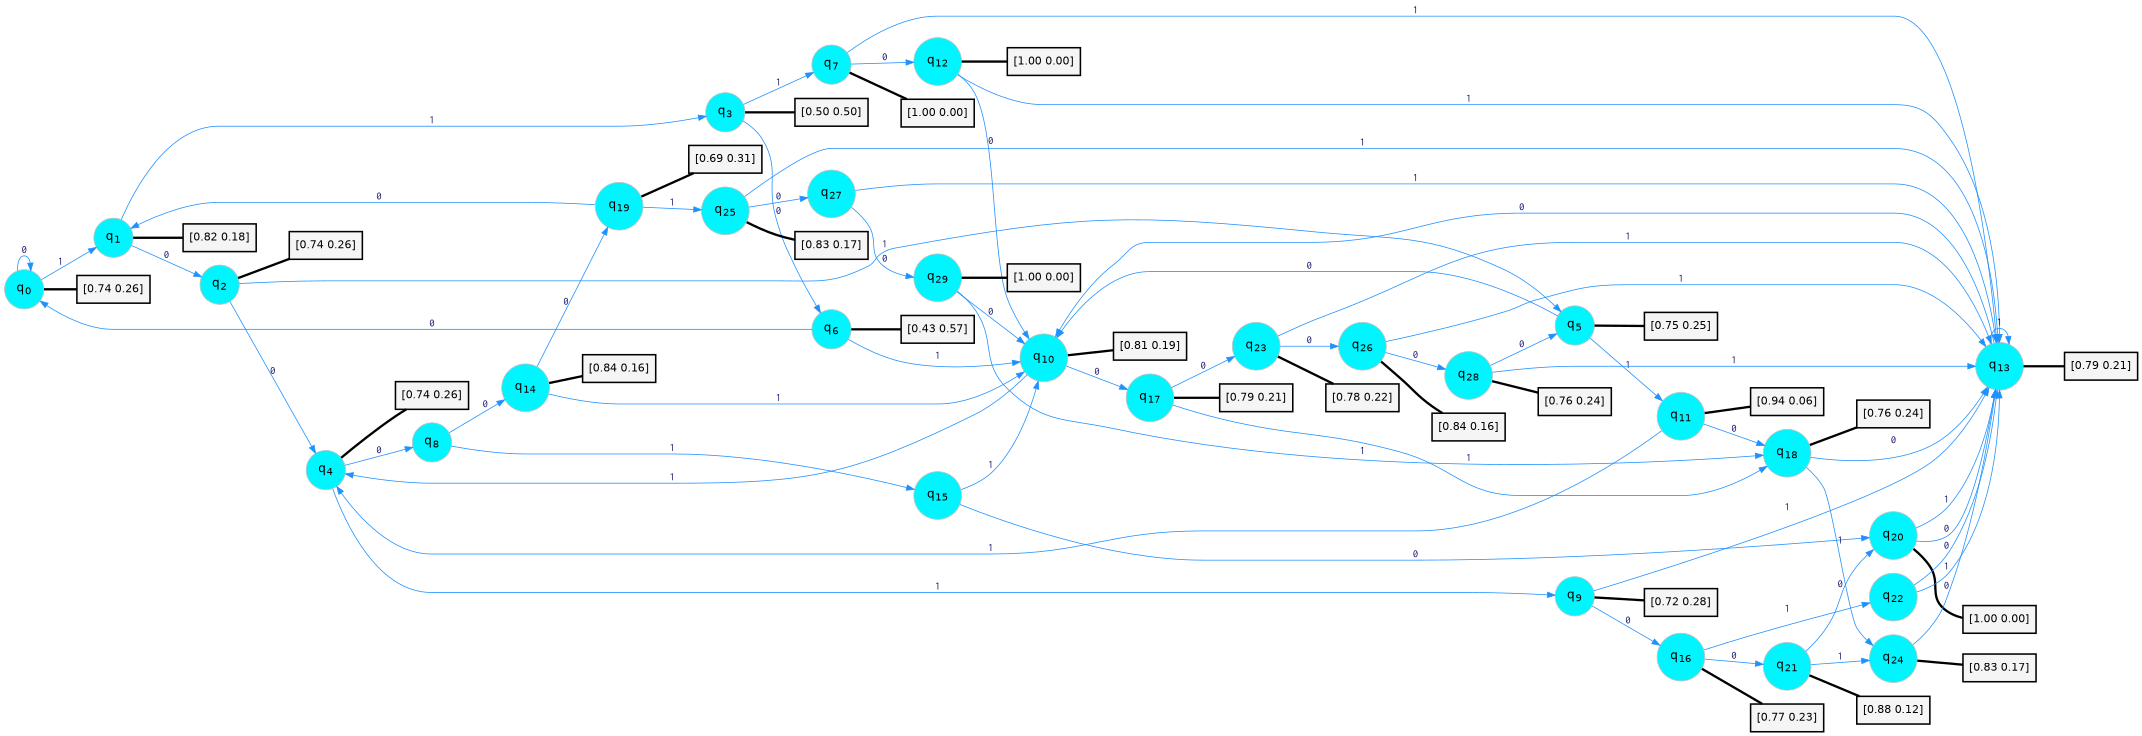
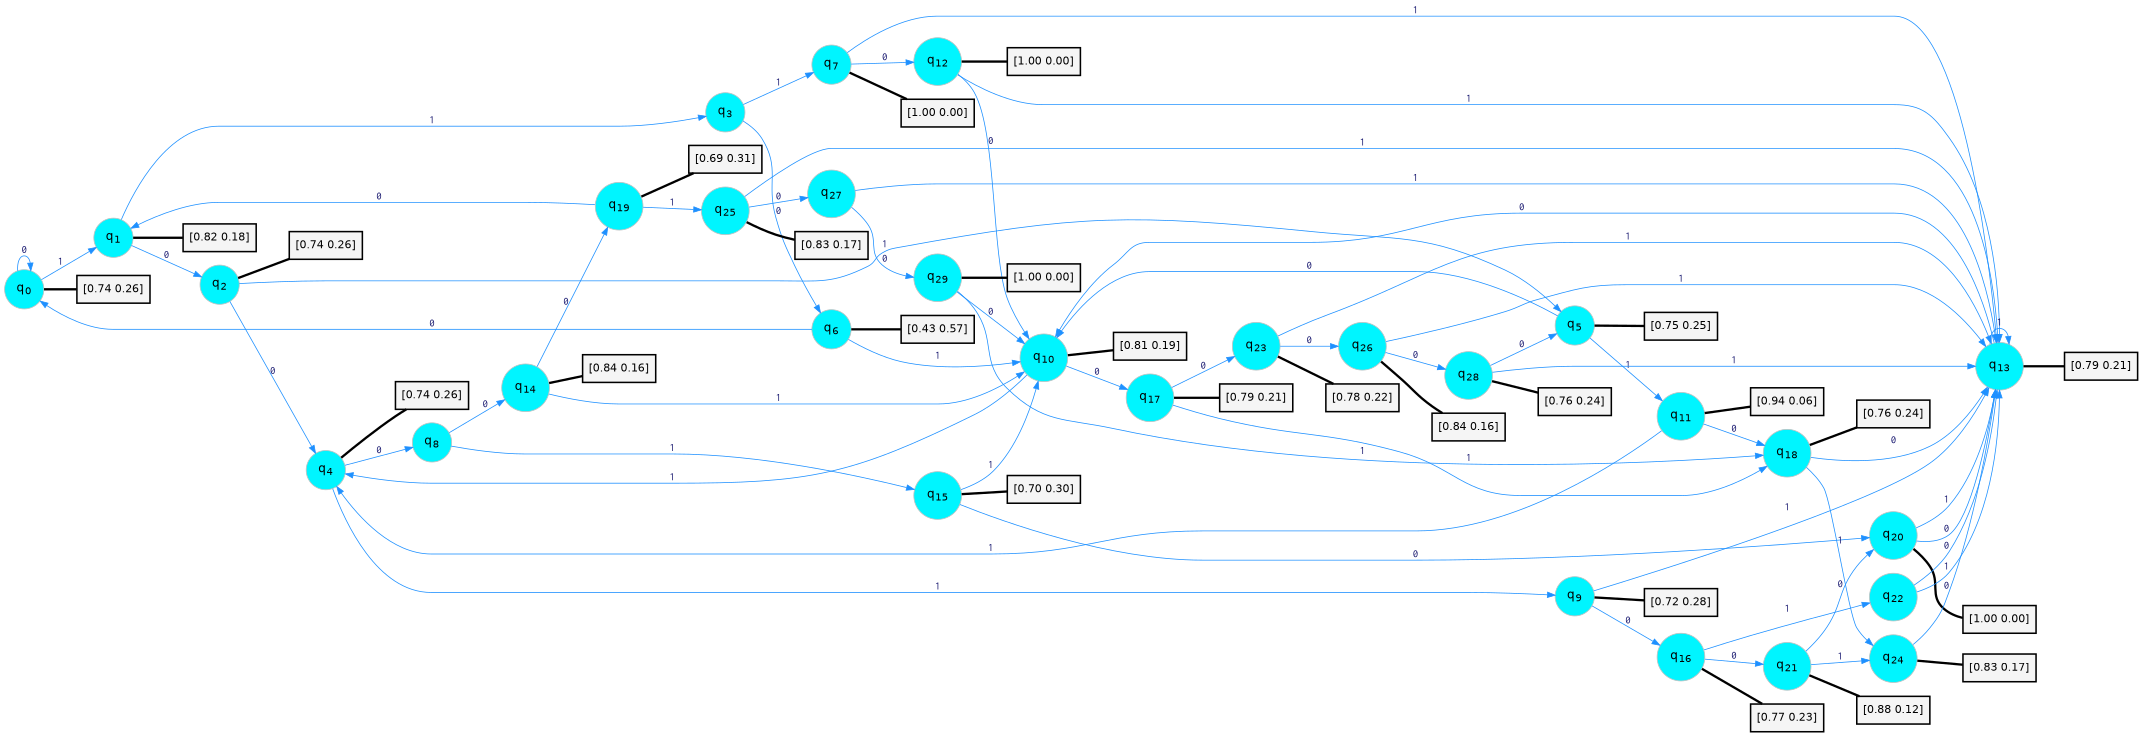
(831, 112) -> none
none -> (1044, 489)
